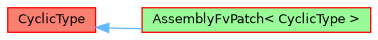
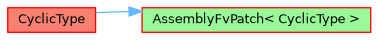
(126, 28) -> (112, 12)
